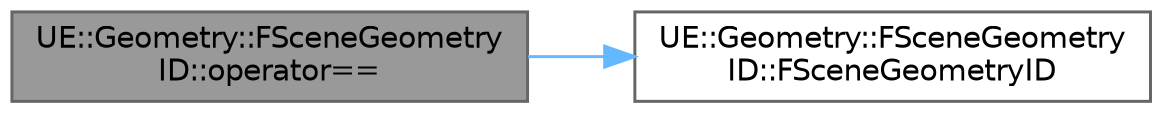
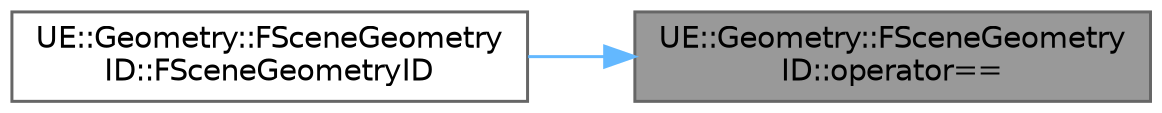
(566, 57) -> (566, 57)
